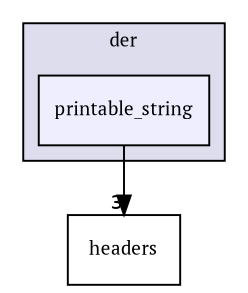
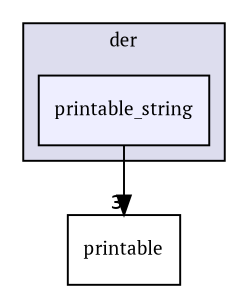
(124, 250) -> (124, 250)
